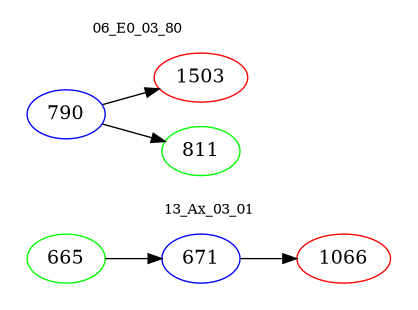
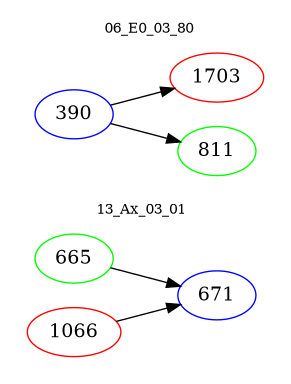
(201, 78) -> (217, 78)
(66, 114) -> (74, 114)
(261, 259) -> (142, 315)
